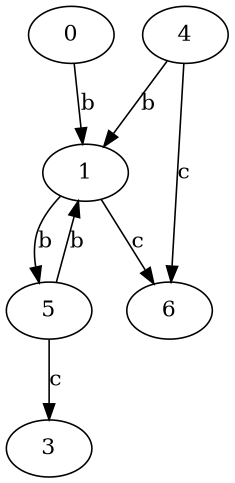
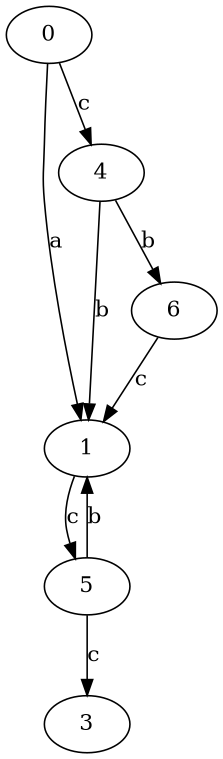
none -> (72, 96)
(89, 104) -> (56, 242)
(184, 173) -> (149, 242)
(123, 235) -> (135, 373)
(46, 242) -> (73, 517)
